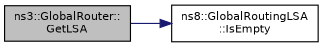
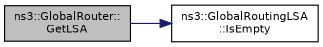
(245, 23) -> (245, 23)
